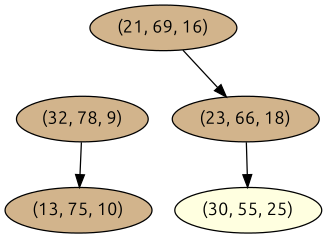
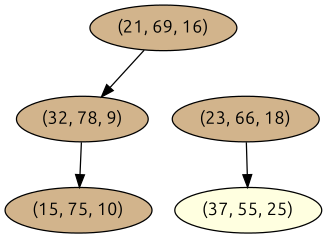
(200, 69) -> (127, 69)
(79, 210) -> (79, 210)
(248, 210) -> (248, 210)
